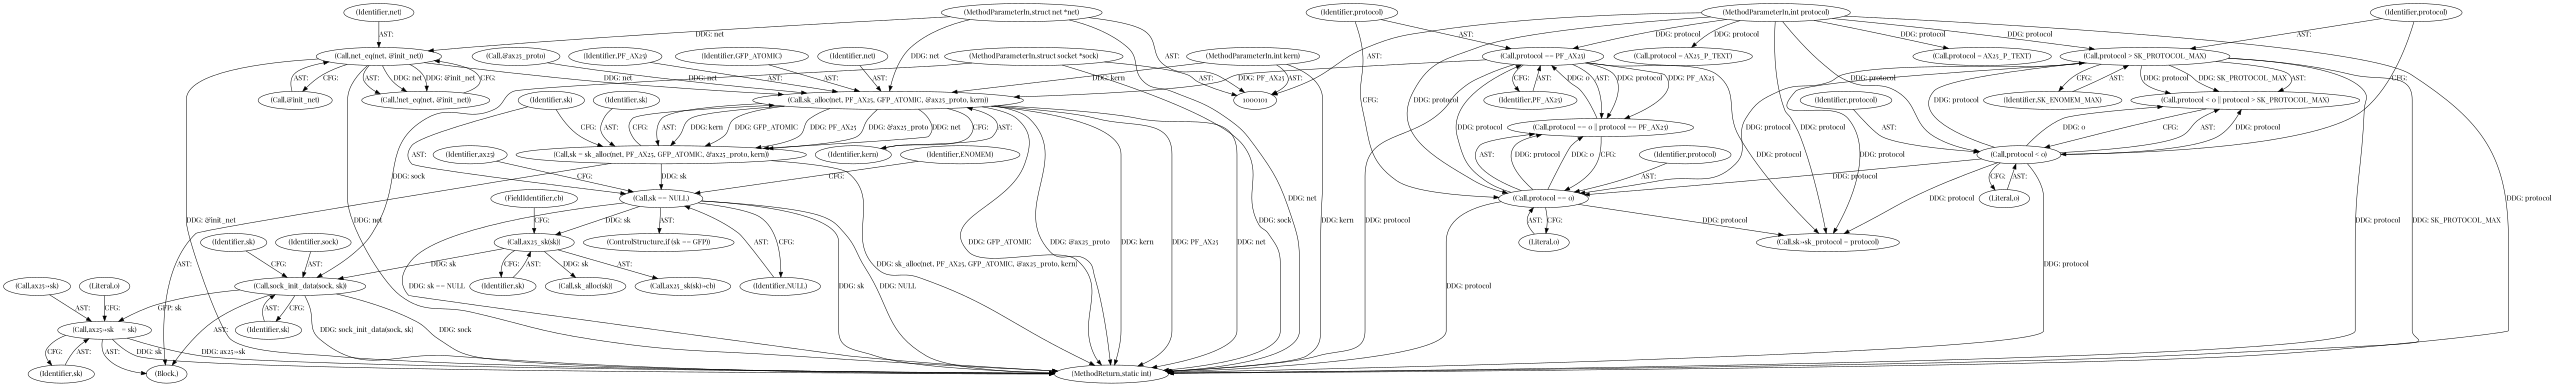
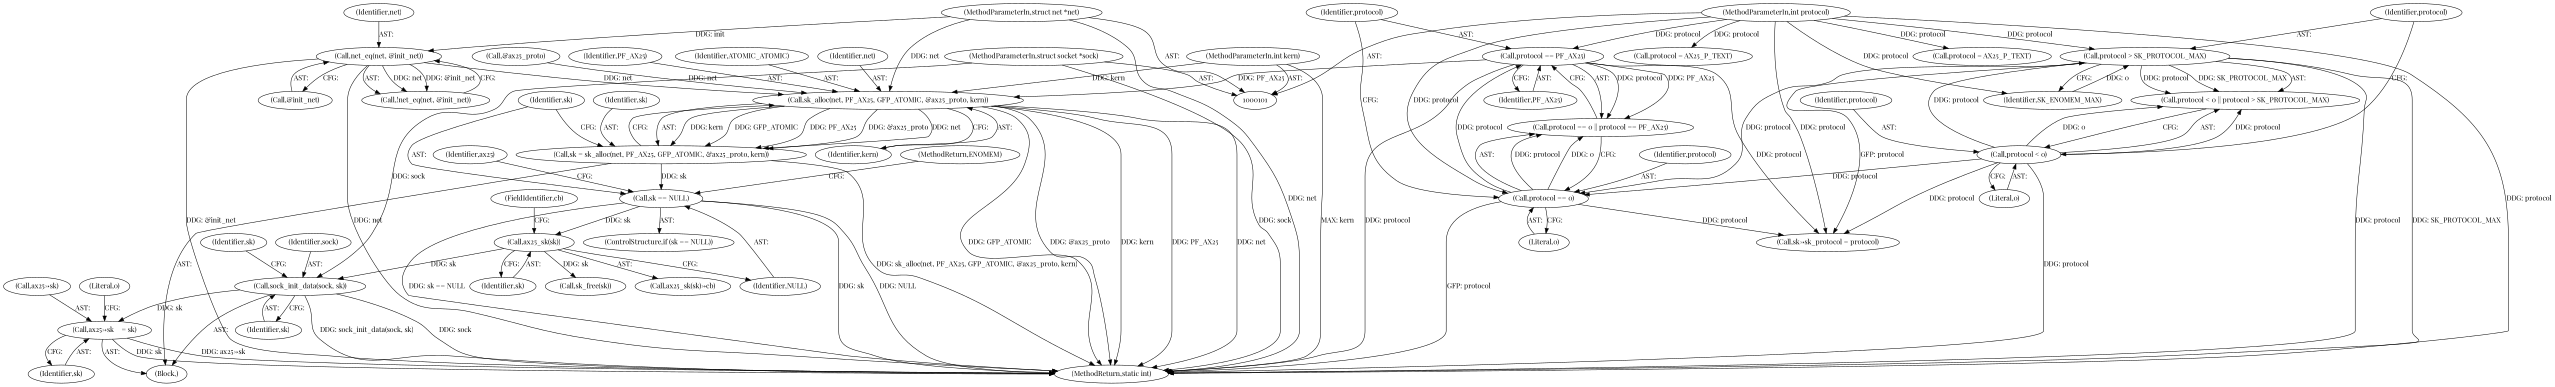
(710, 35) -> (710, 35)
(742, 56) -> (742, 56)
(1579, 78) -> (1579, 78)
(2118, 78) -> (2118, 78)
(1879, 86) -> (1889, 73)
(960, 155) -> (960, 155)
(1882, 155) -> (1882, 155)
(759, 216) -> (655, 264)
(1338, 221) -> (1338, 221)
(659, 243) -> (659, 243)
(586, 286) -> (586, 286)
(1469, 286) -> (1469, 286)
(170, 308) -> (170, 308)
